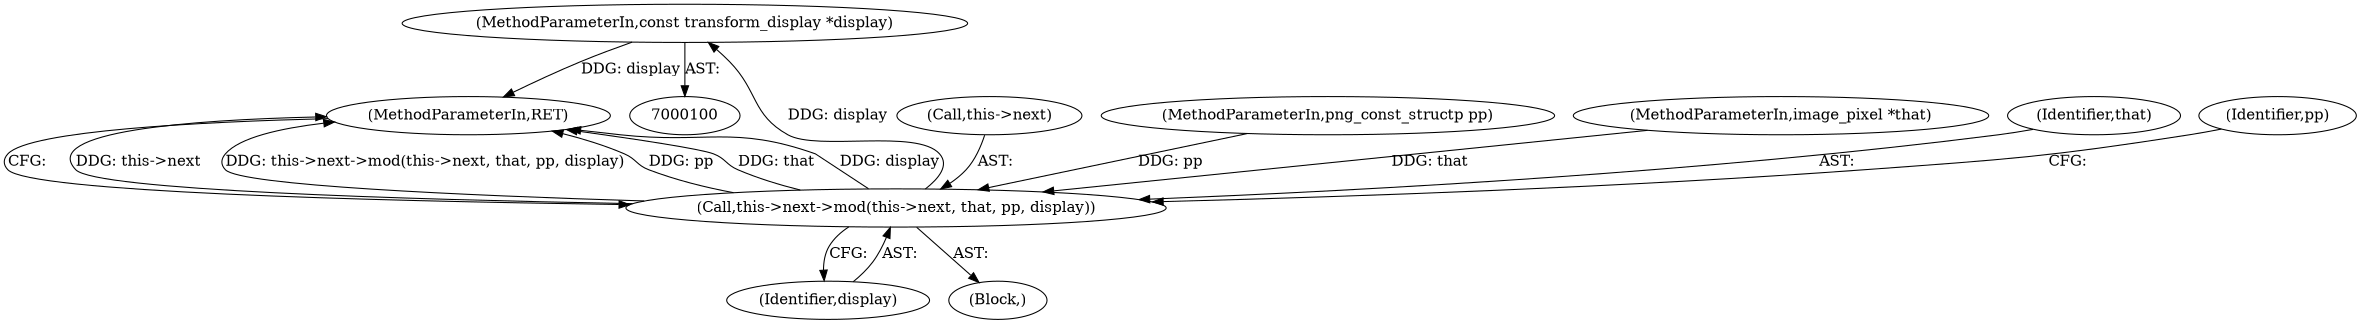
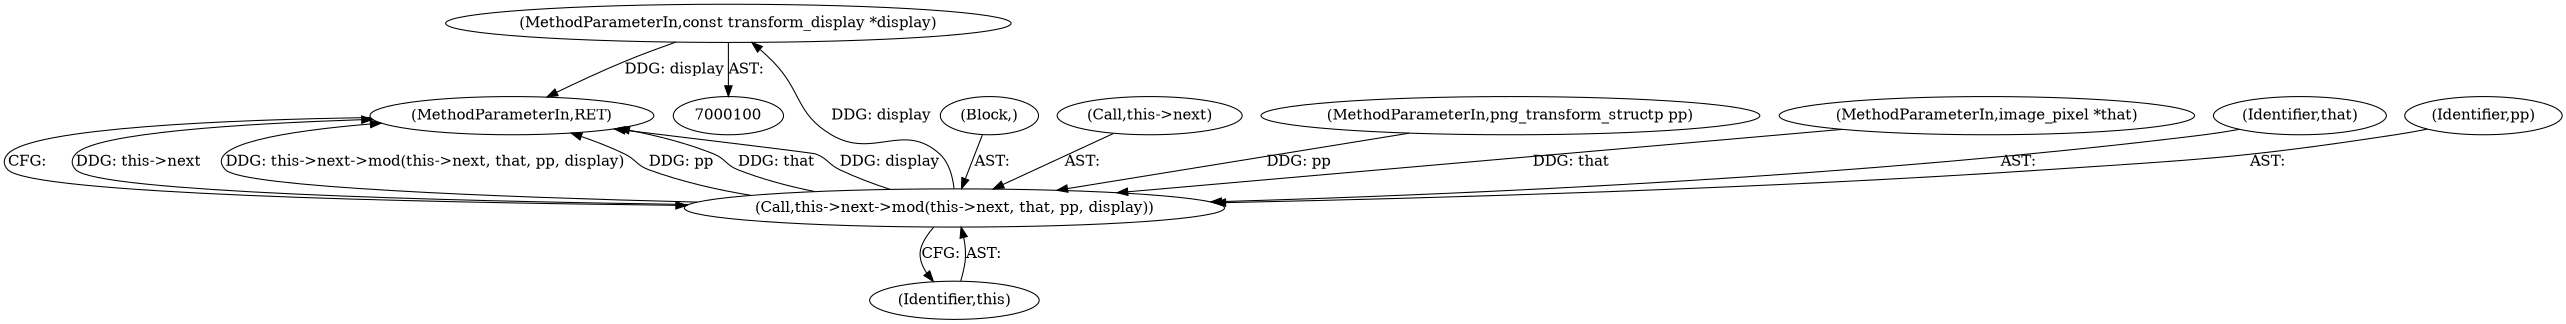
(1328, 116) -> (1510, 116)
(2070, 162) -> (2270, 162)
(944, 251) -> (974, 157)
(828, 300) -> (954, 300)
